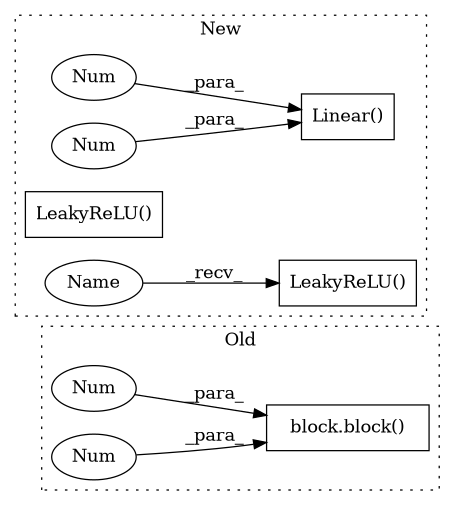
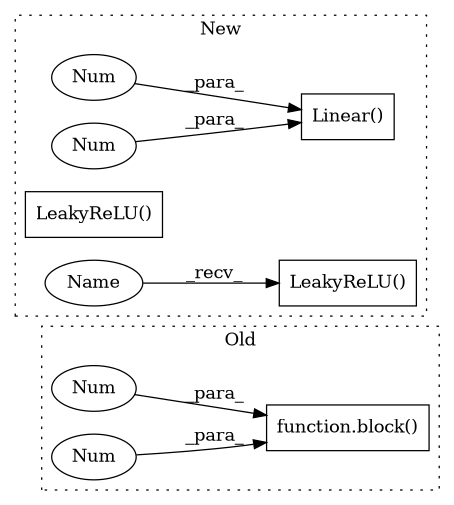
(348, 428) -> (348, 428)
